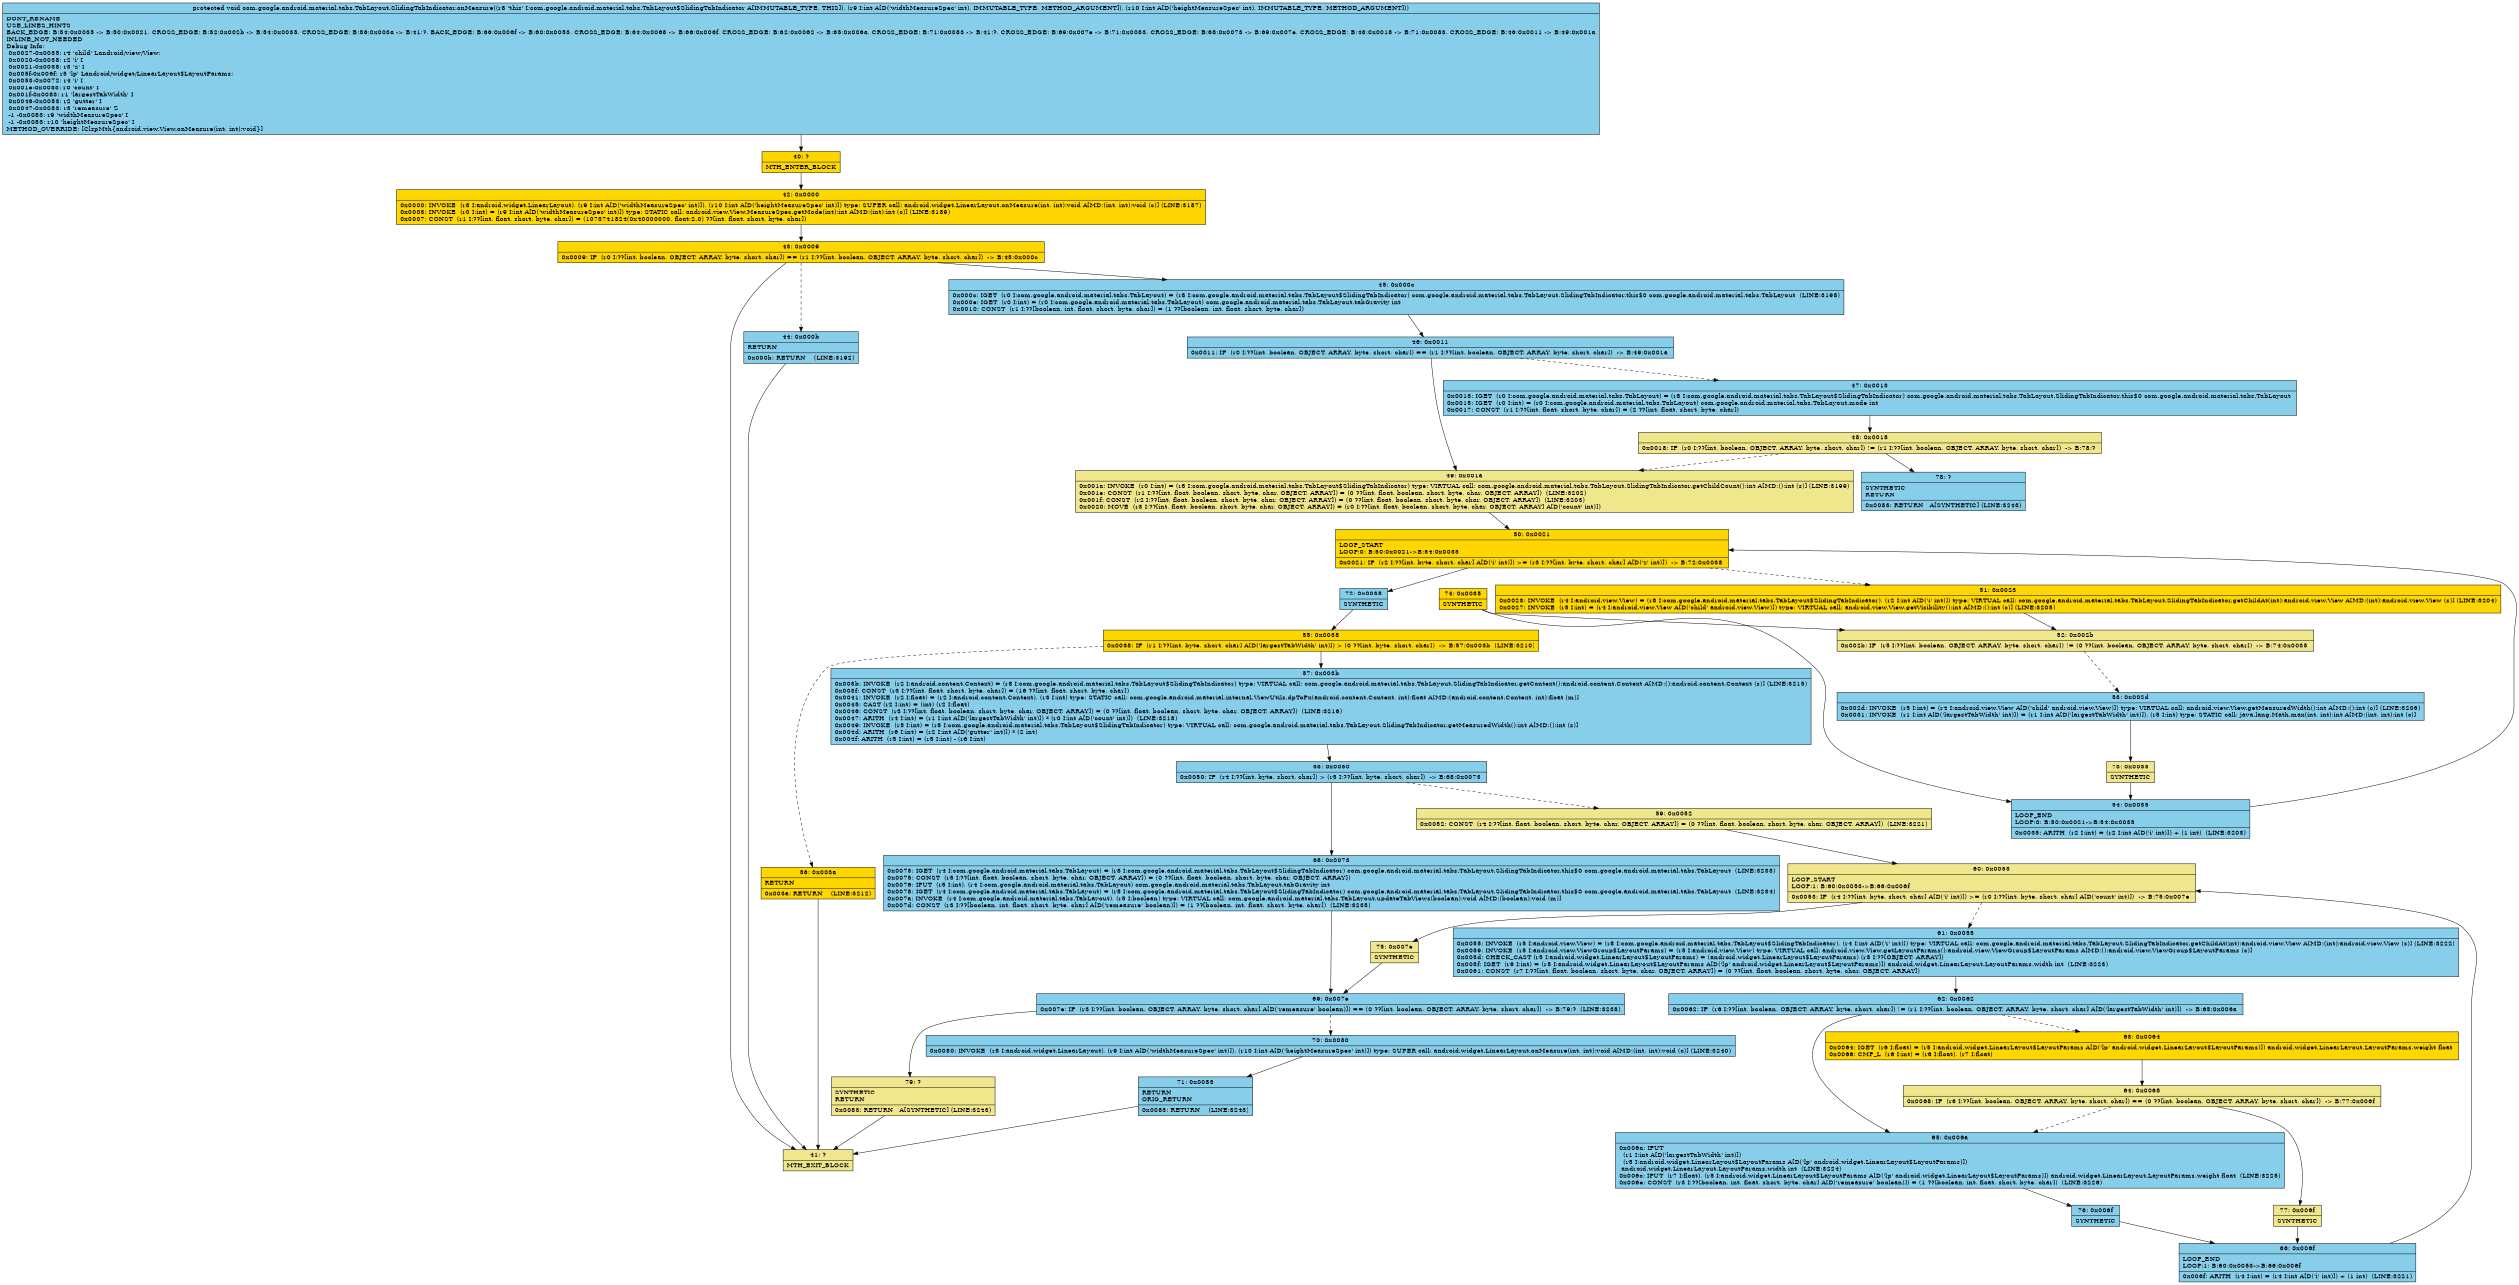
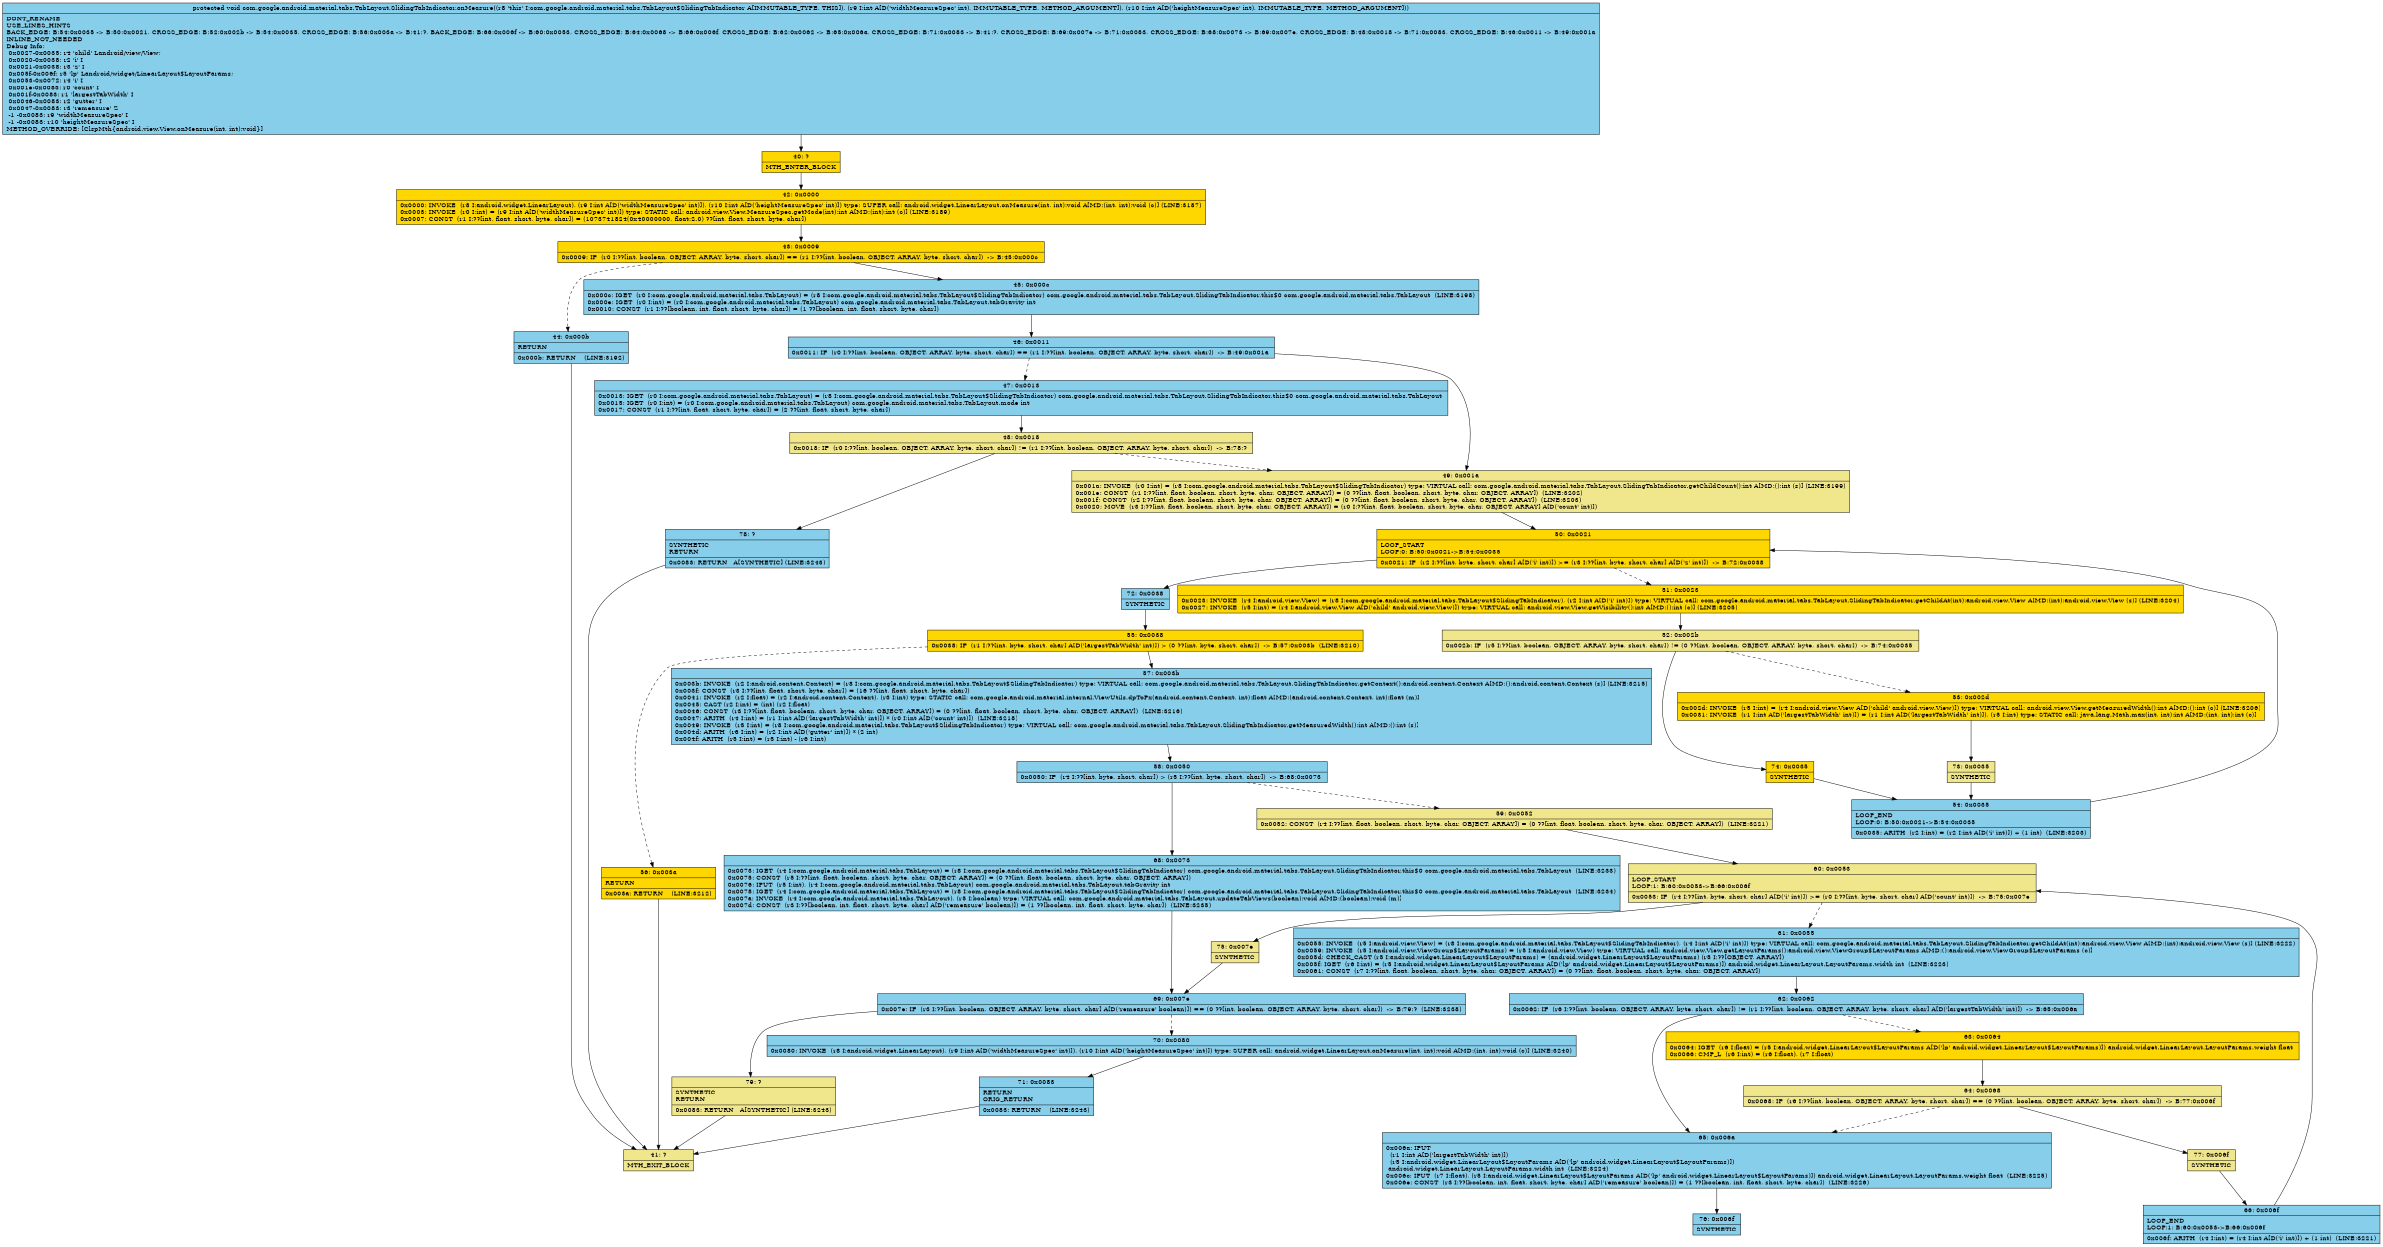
(1678, 623) -> (1672, 742)
(2131, 706) -> (1971, 706)
(731, 707) -> (589, 844)
(2165, 1232) -> none
